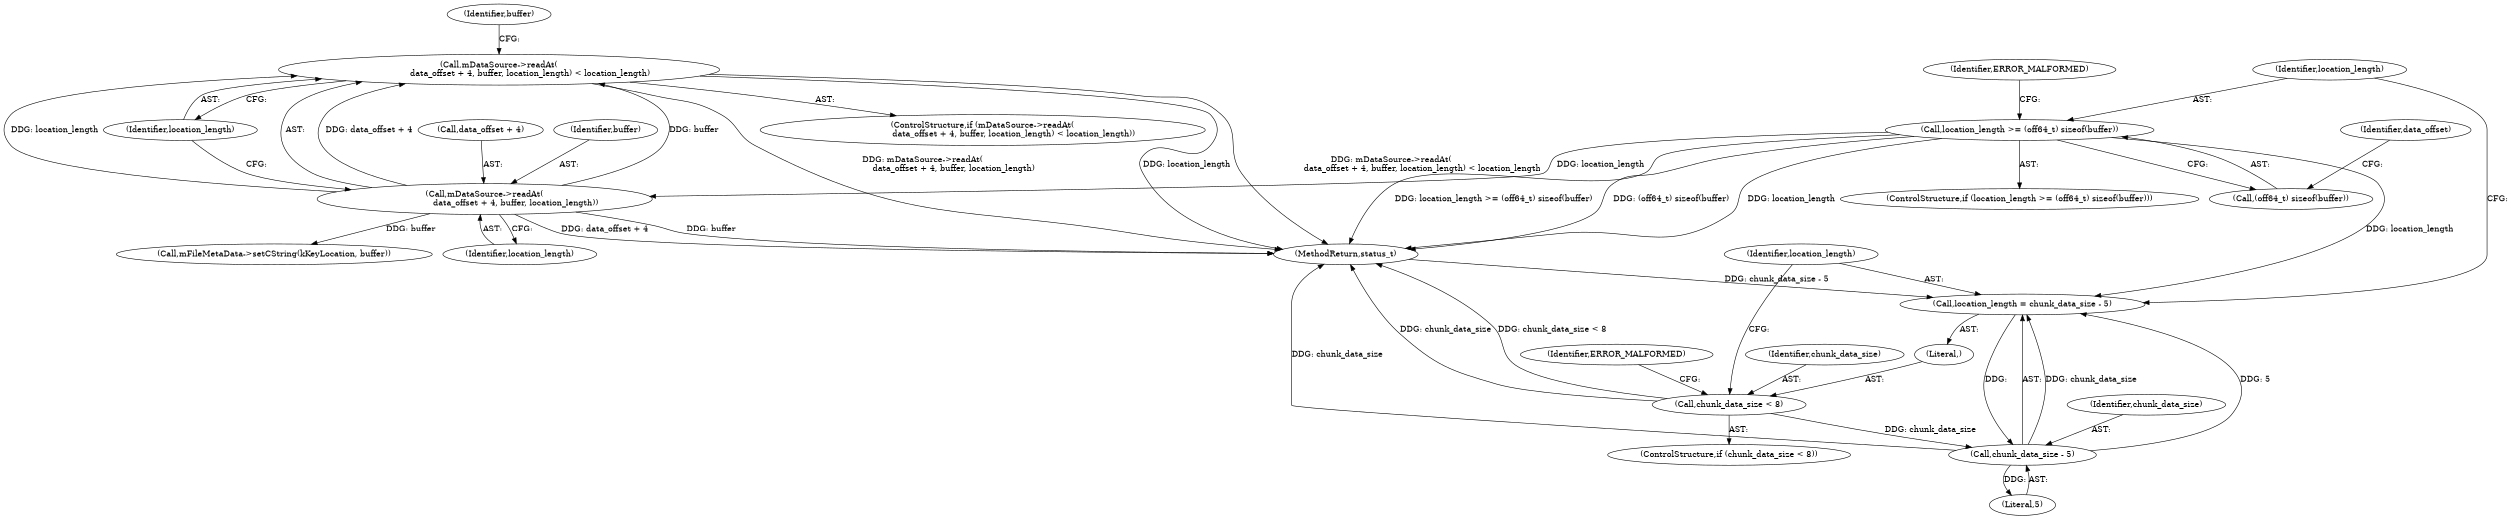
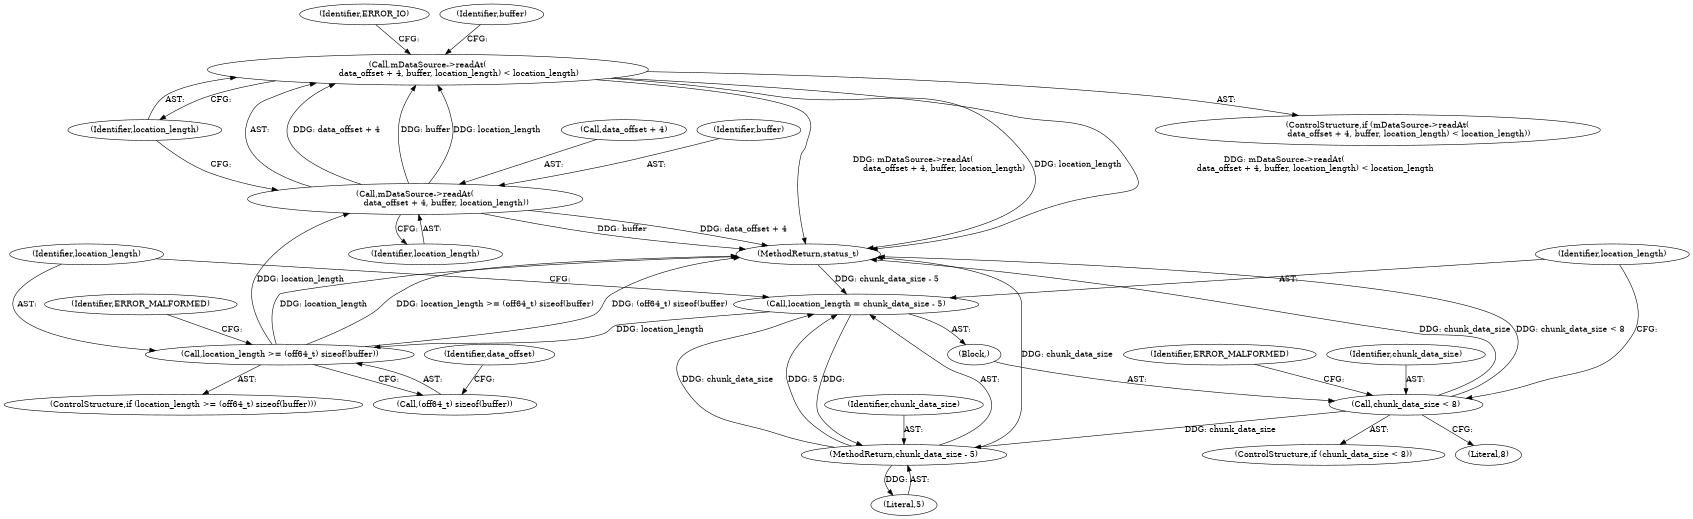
none -> (364, 14)
(2382, 209) -> (577, 339)
(274, 254) -> none
(1944, 355) -> (974, 355)
none -> (1488, 455)
(2022, 455) -> (904, 455)
